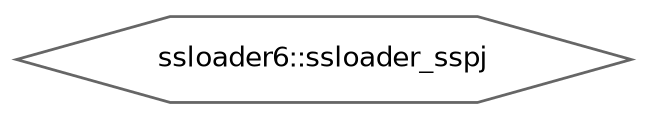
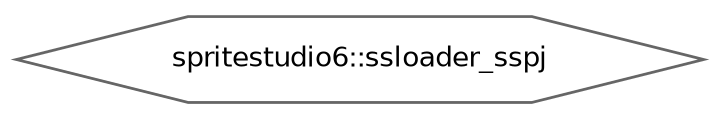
(324, 60) -> (360, 60)
